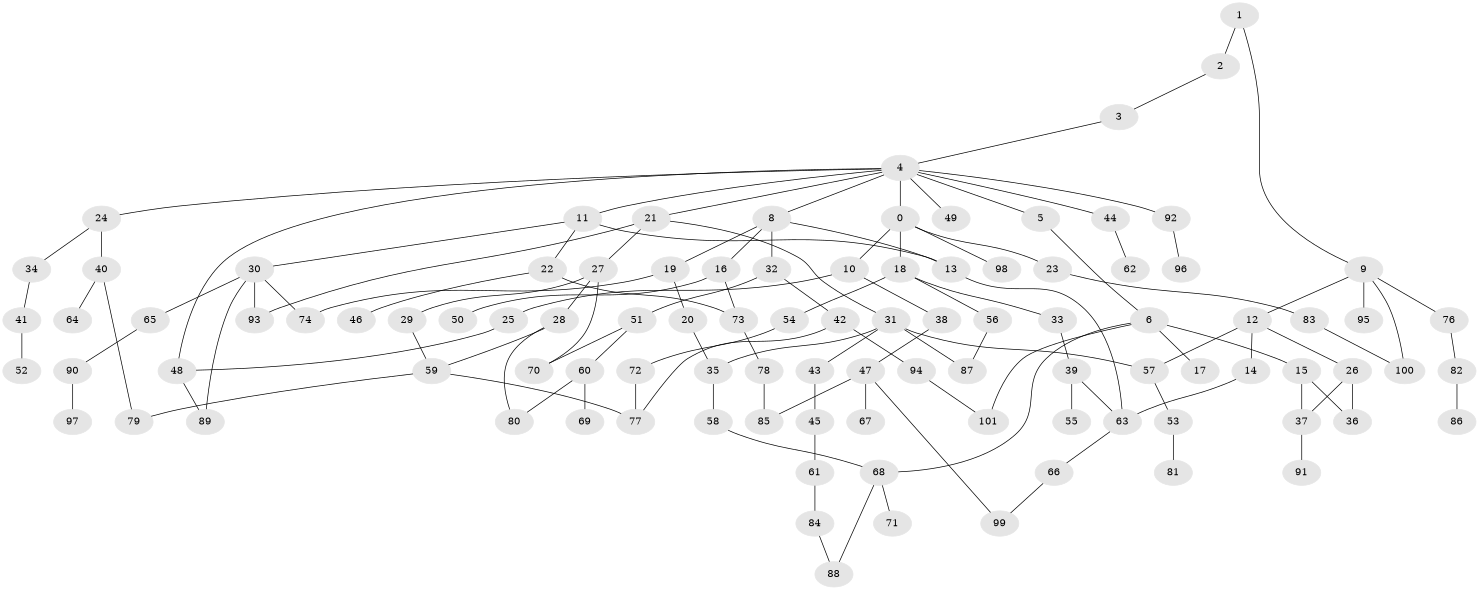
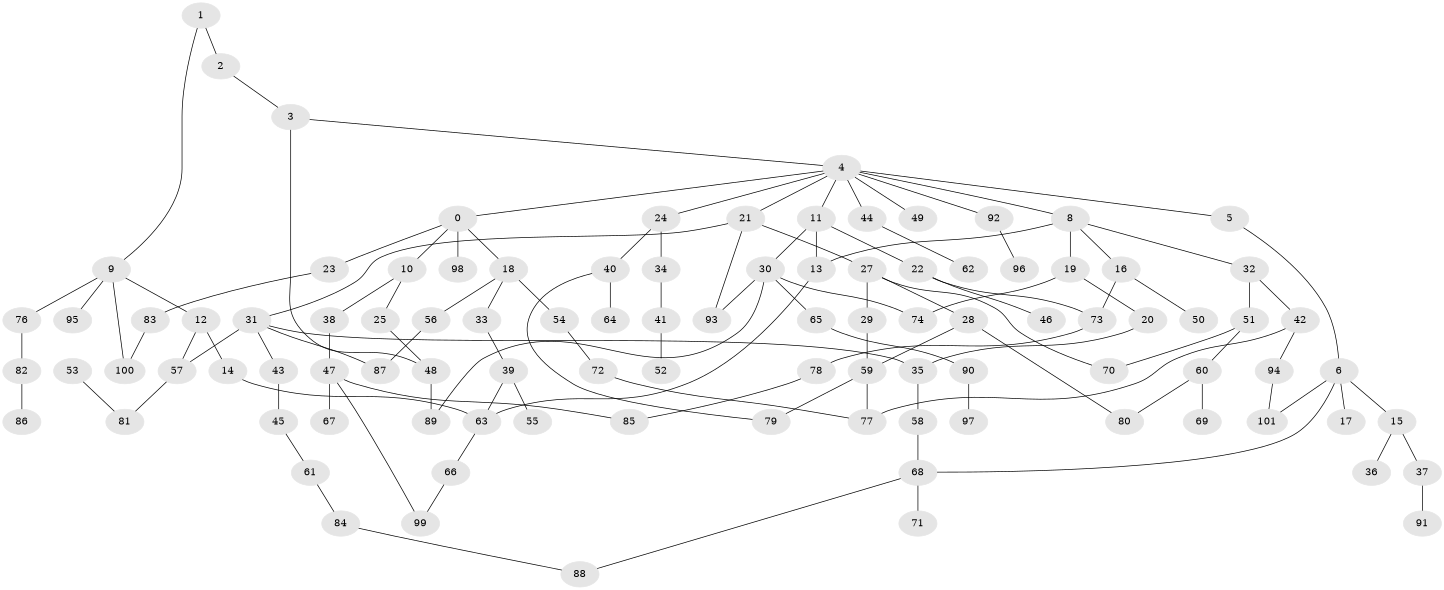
(493, 190) -> (290, 293)
(1353, 371) -> none
(1161, 396) -> (151, 397)
